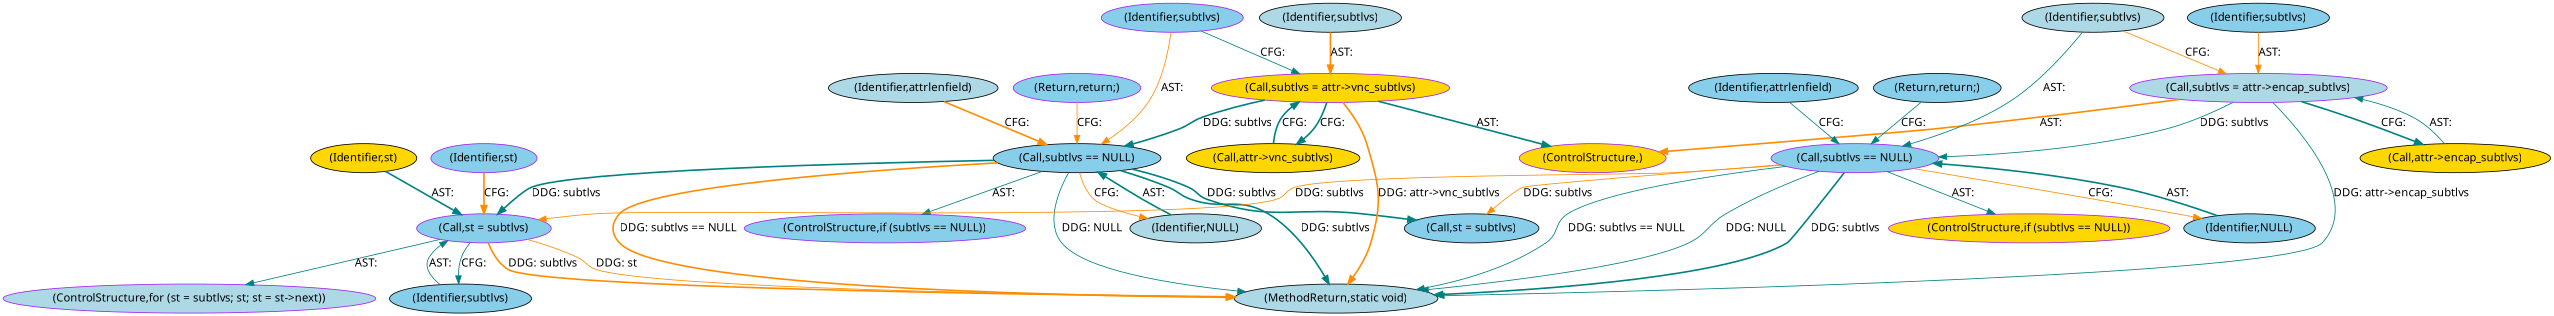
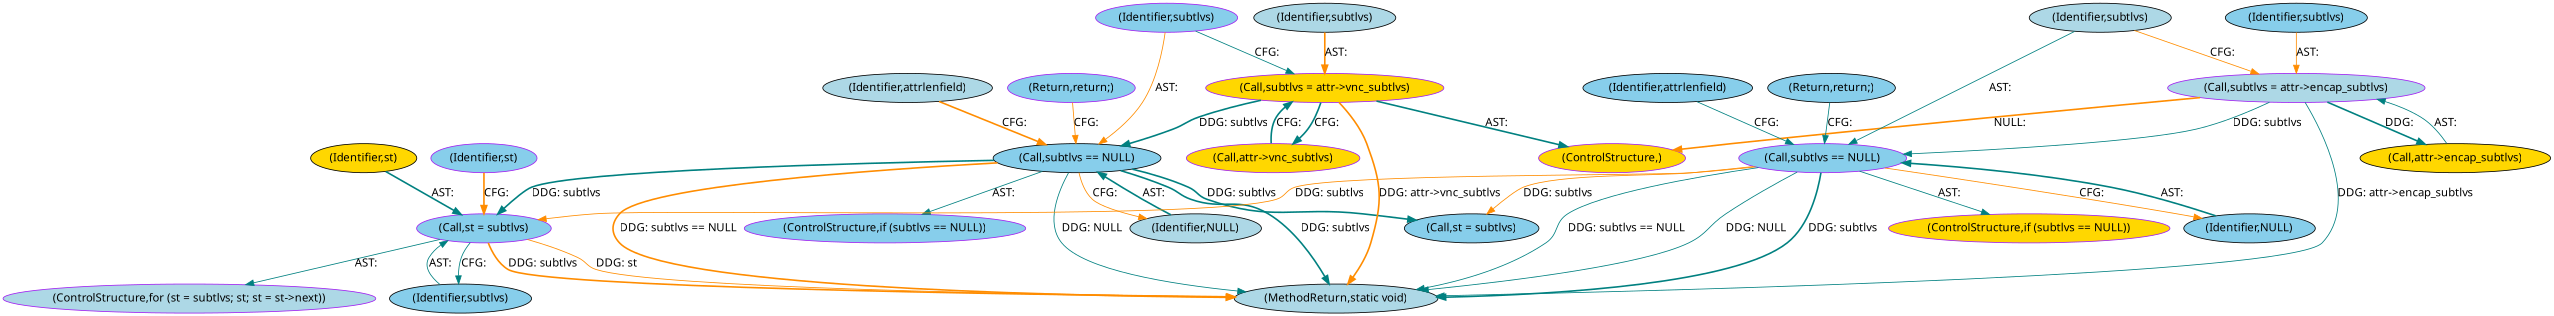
(2053, 123) -> (2011, 123)
(2395, 123) -> (2401, 123)
(1273, 158) -> (1273, 158)
